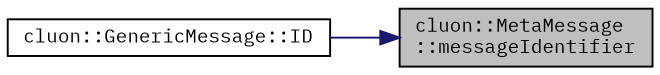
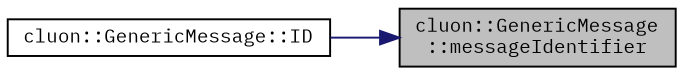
(526, 38) -> (538, 38)
